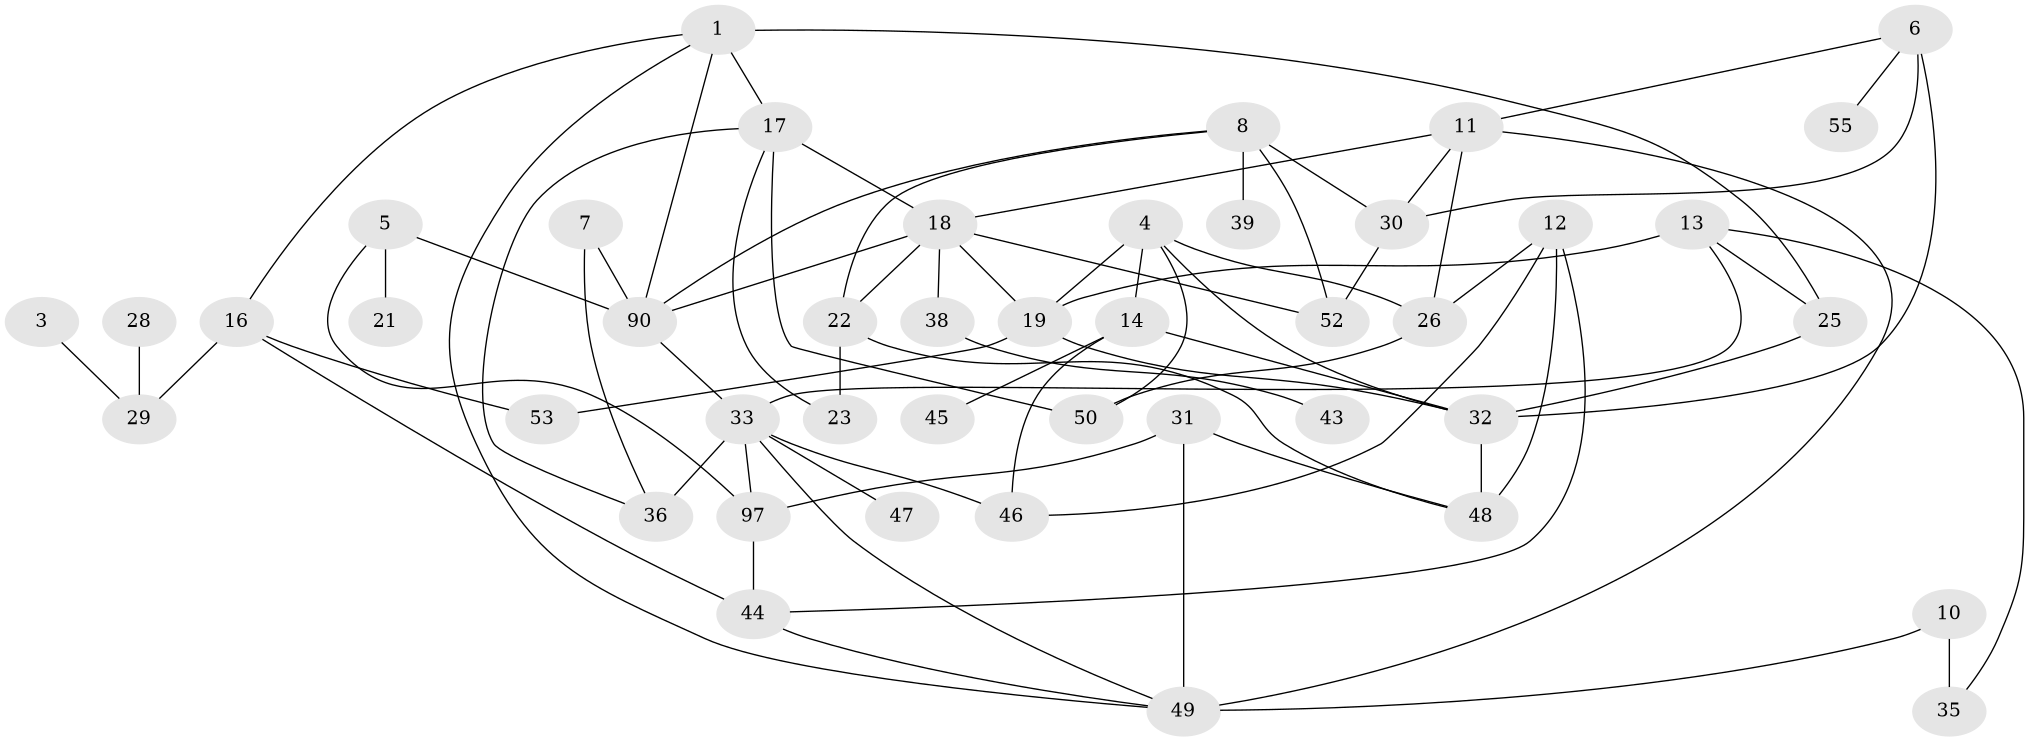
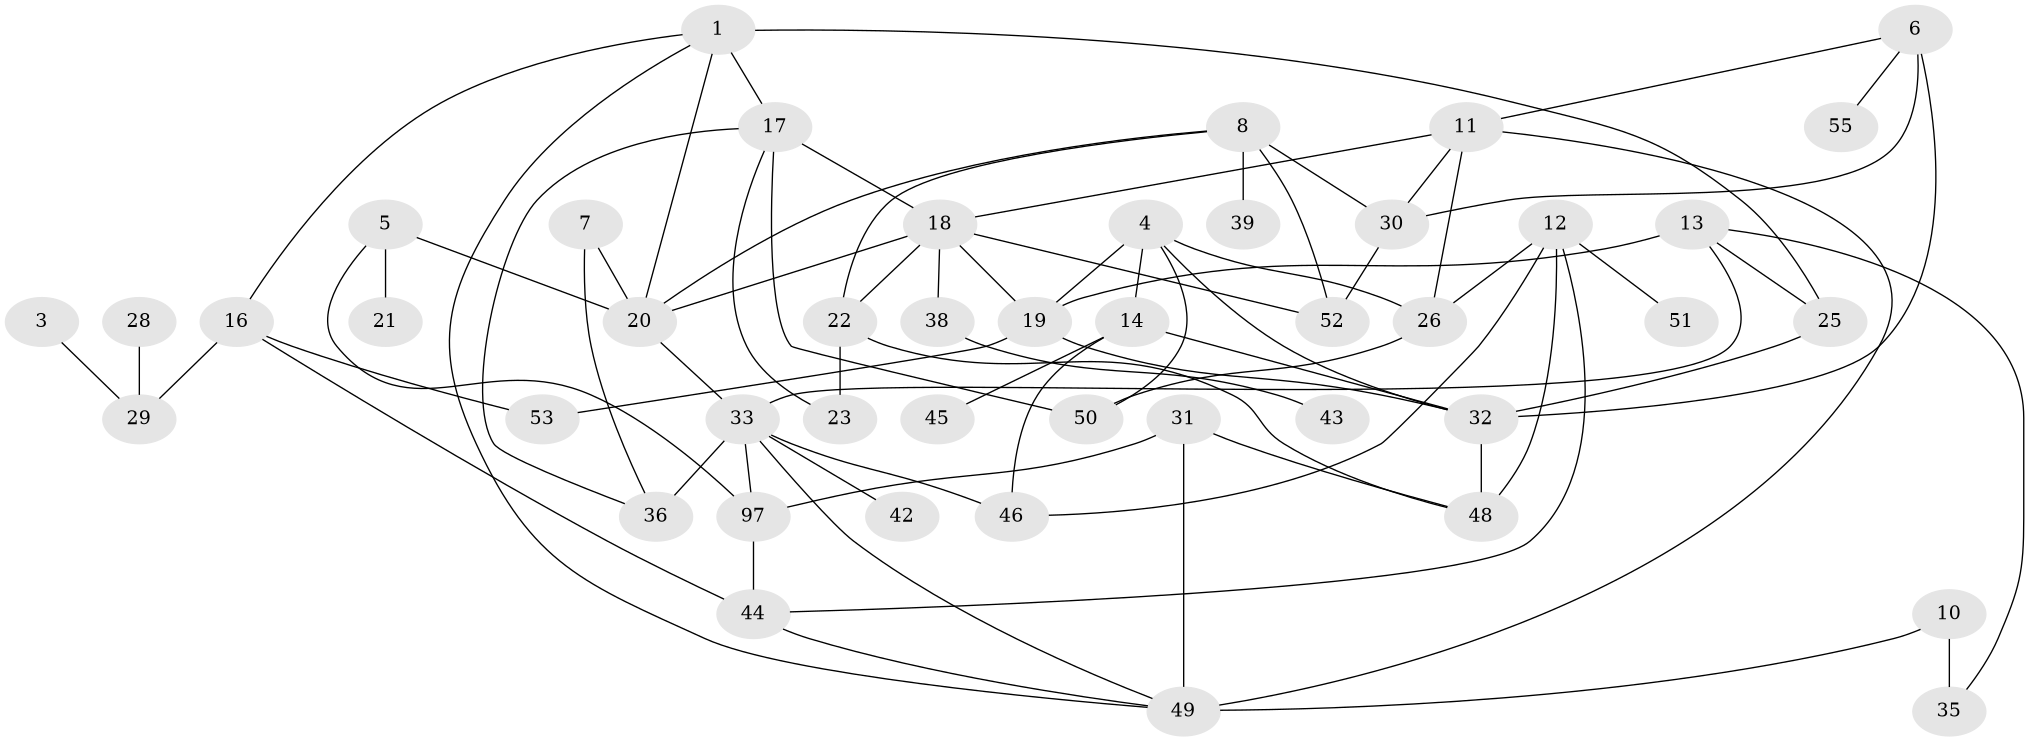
(640, 322) -> (640, 322)
none -> (1682, 322)
(902, 517) -> (902, 517)
